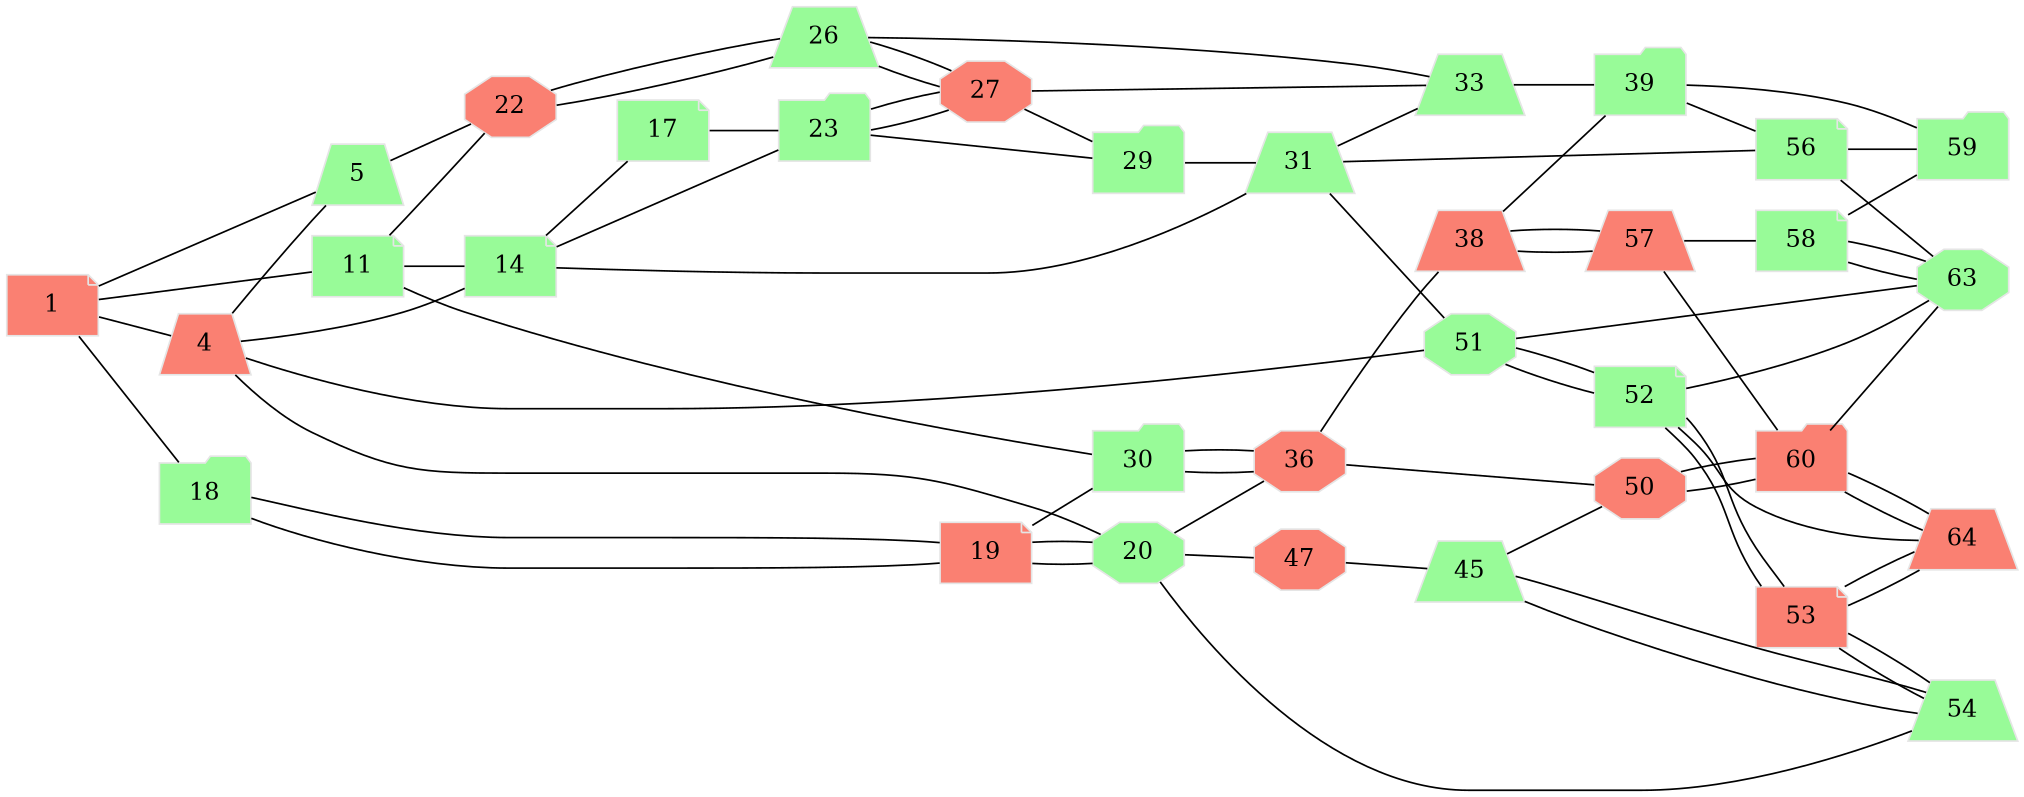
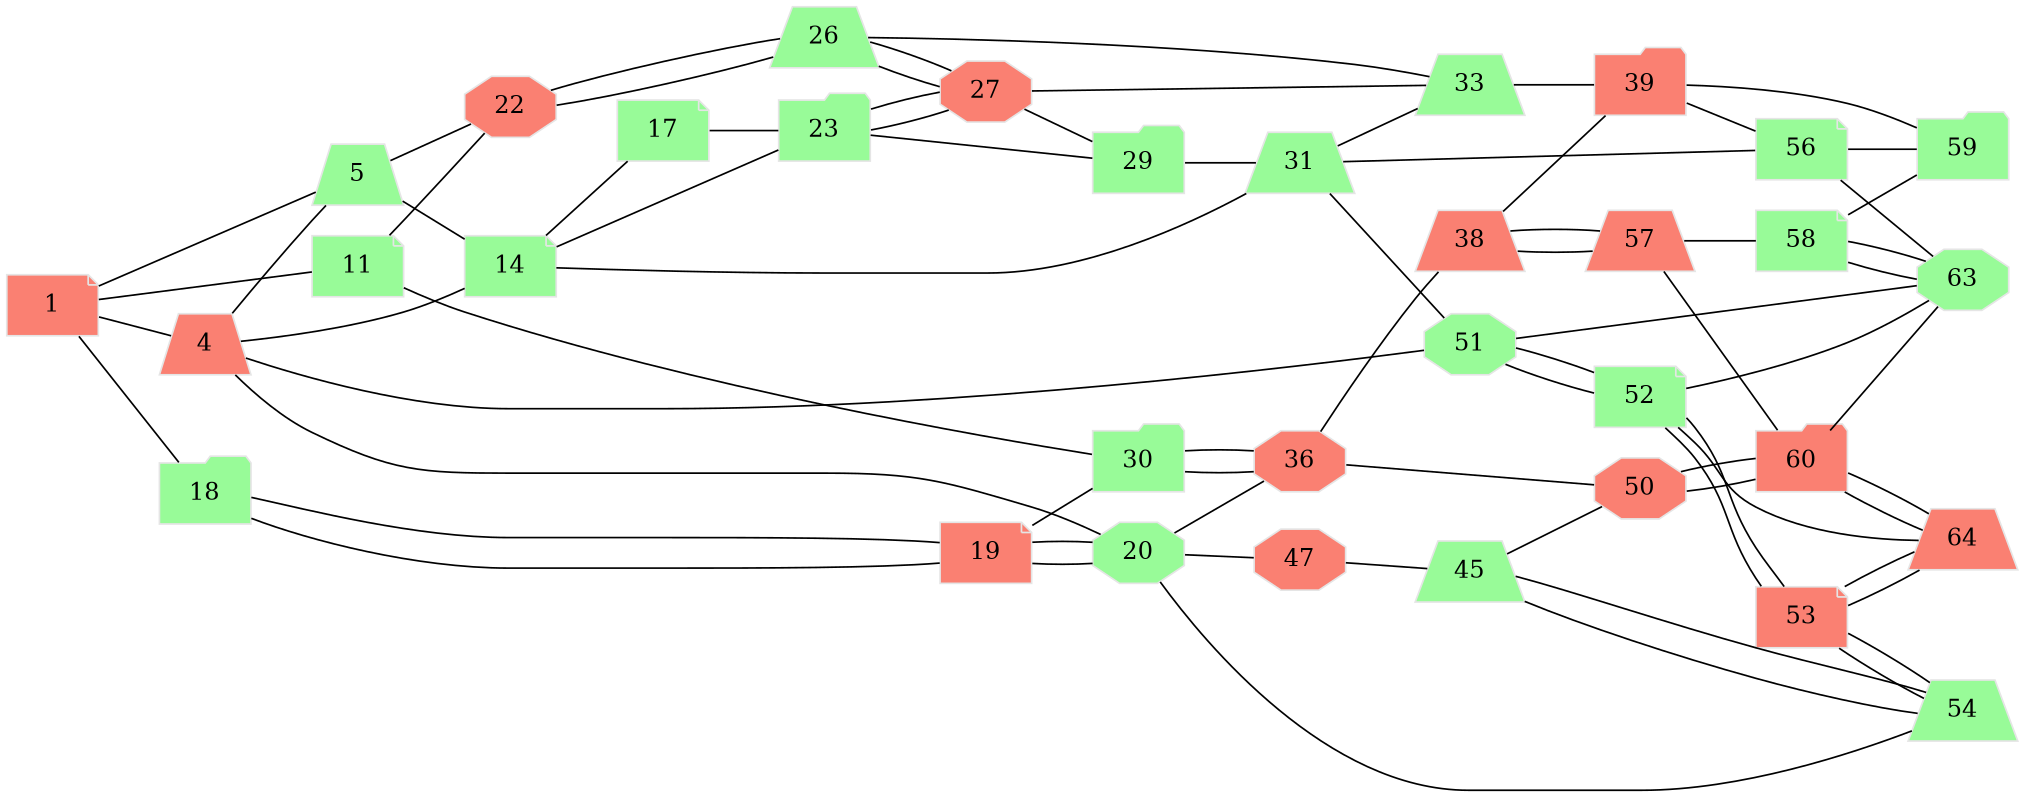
(1640, 85) -> (1640, 85)
(434, 266) -> (434, 220)
